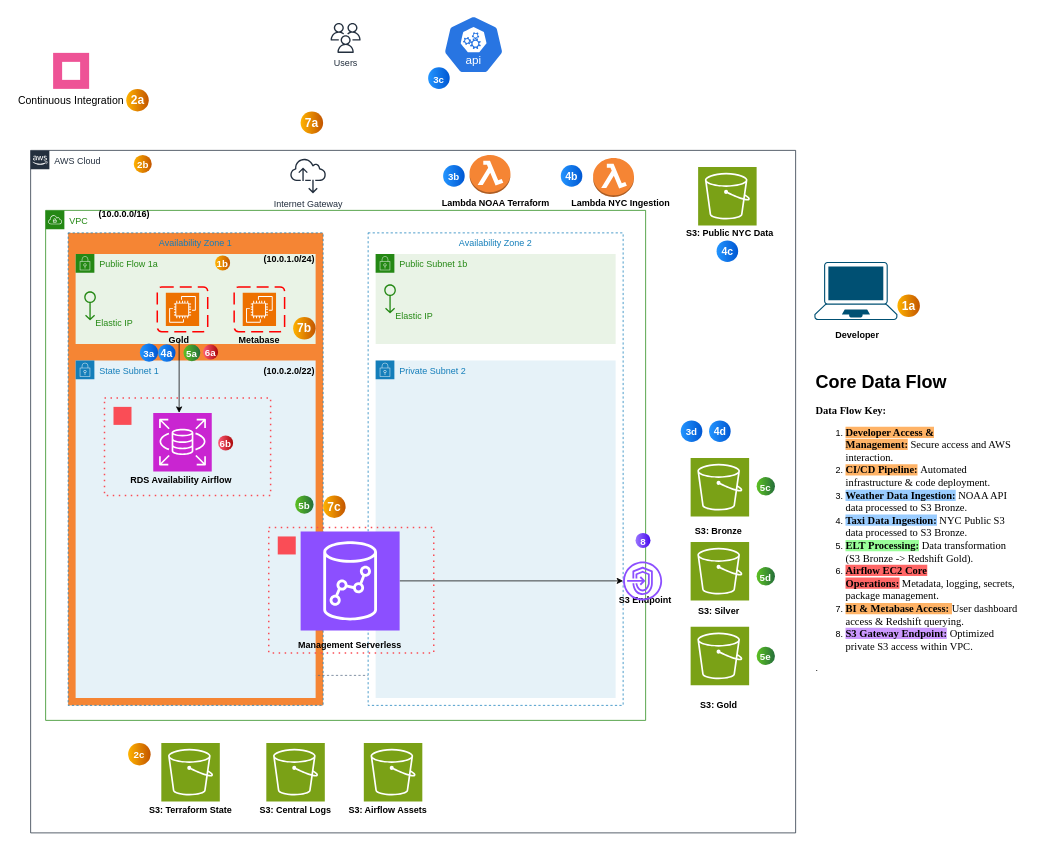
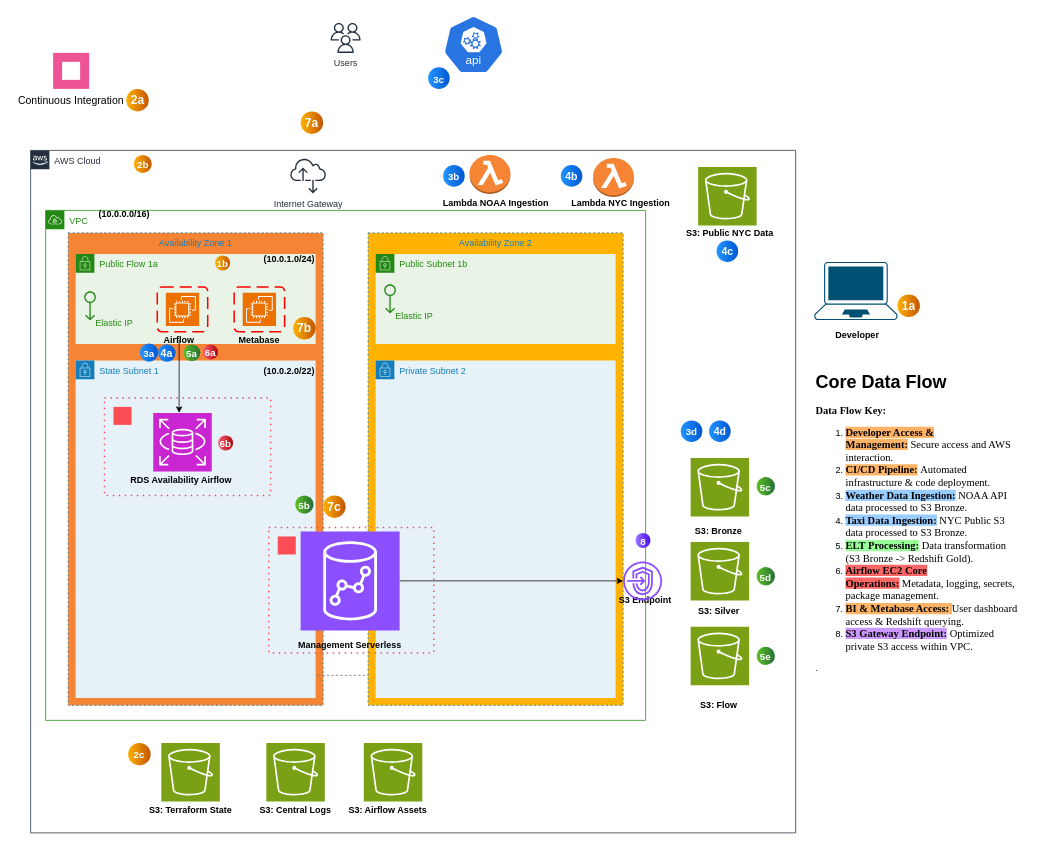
(496, 203) -> (496, 203)
(495, 243) -> (495, 243)
(179, 340) -> (179, 340)
(720, 705) -> (720, 705)
